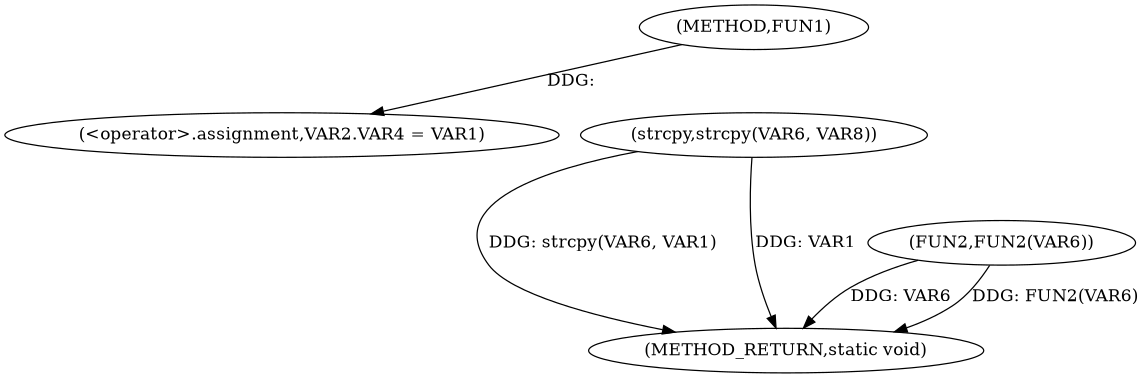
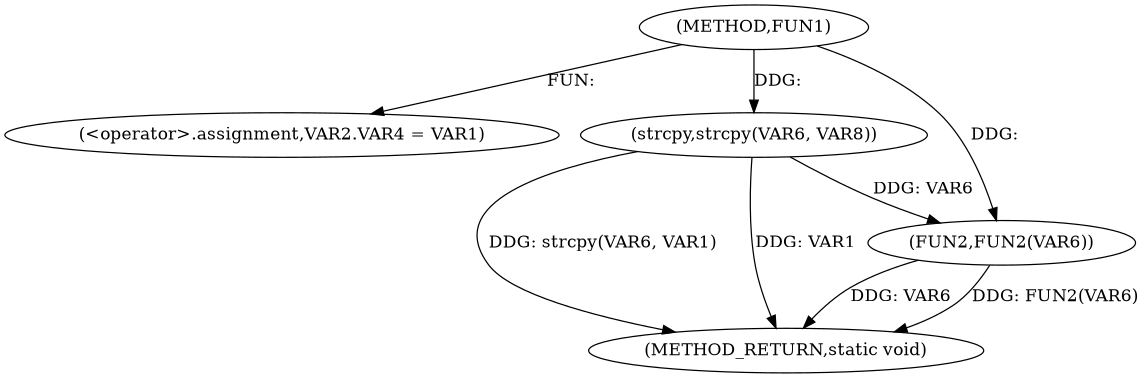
none -> (754, 75)
(574, 81) -> (574, 81)
none -> (928, 104)
none -> (858, 191)
